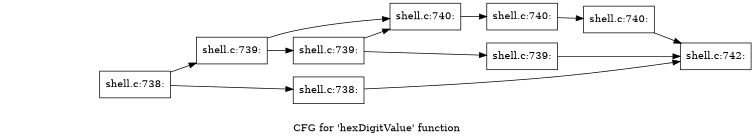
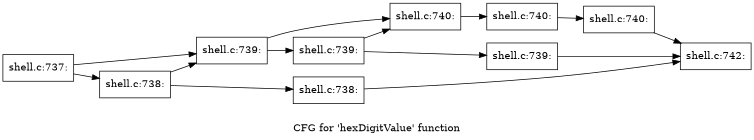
none -> (38, 68)
